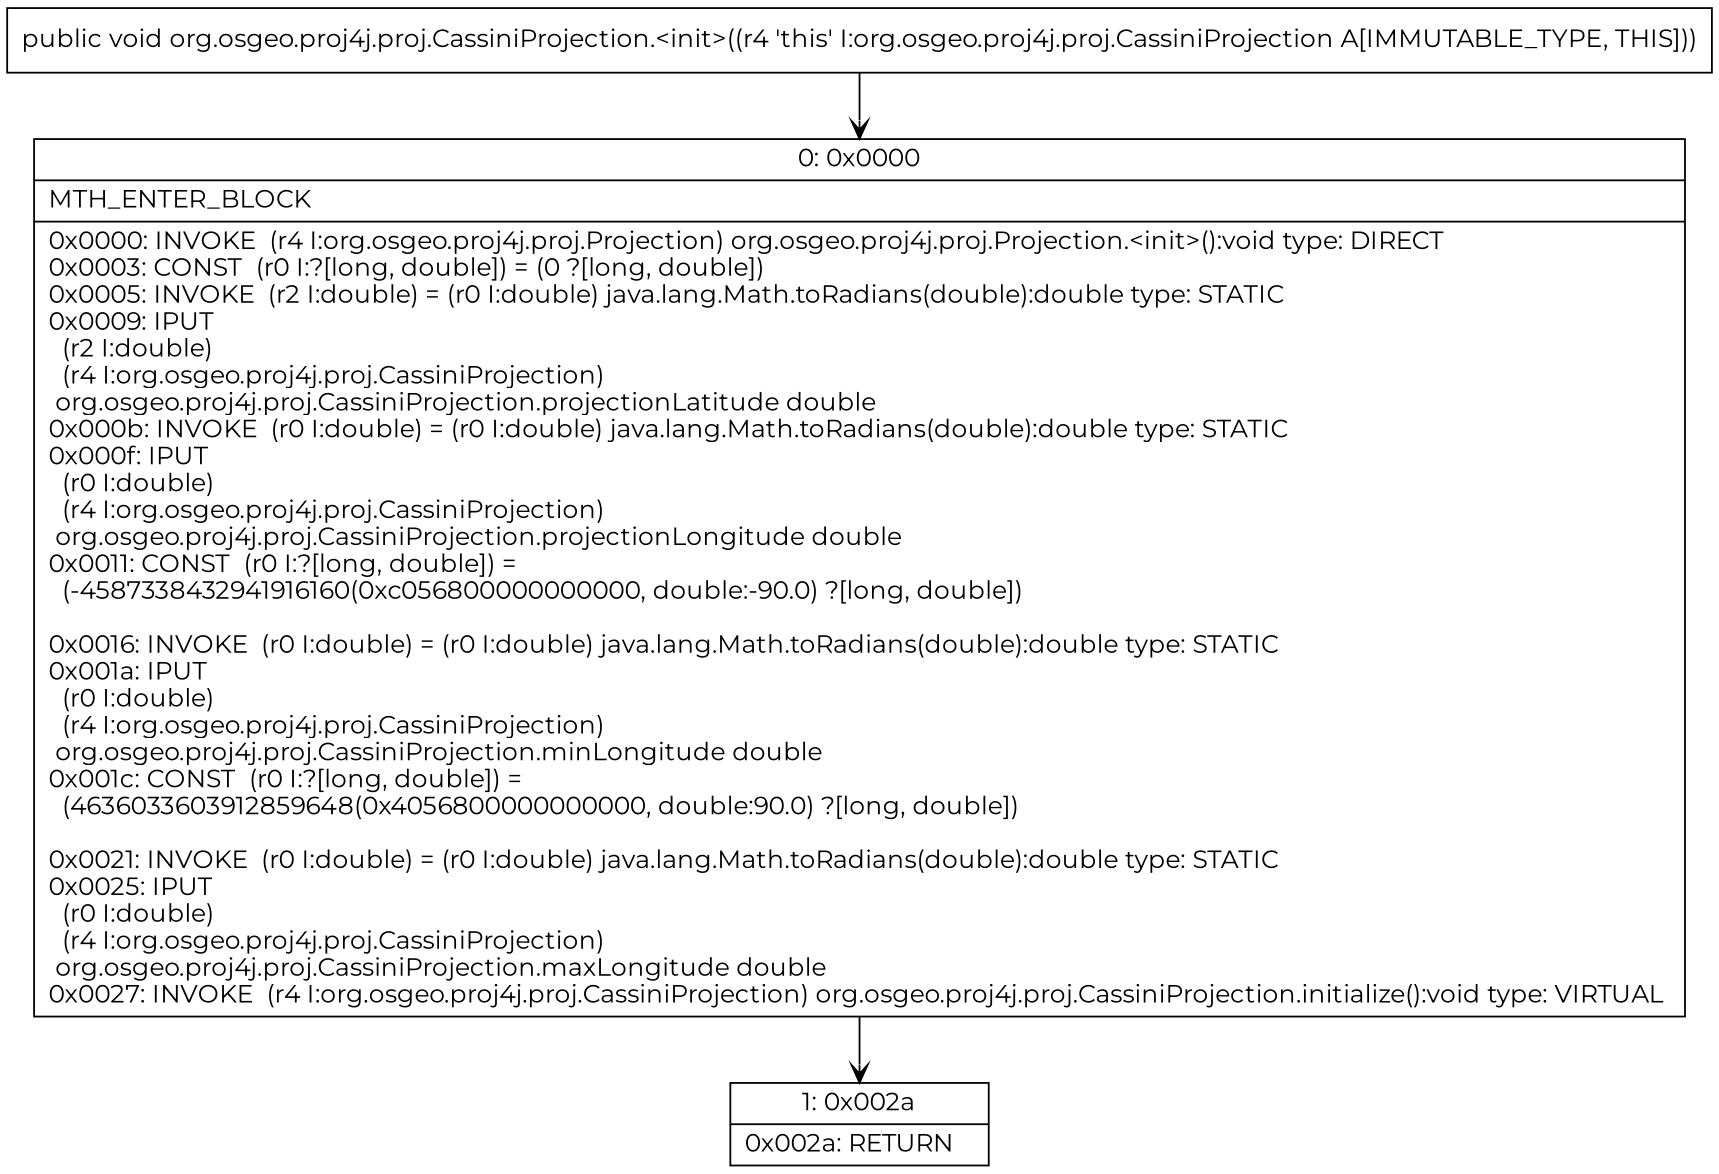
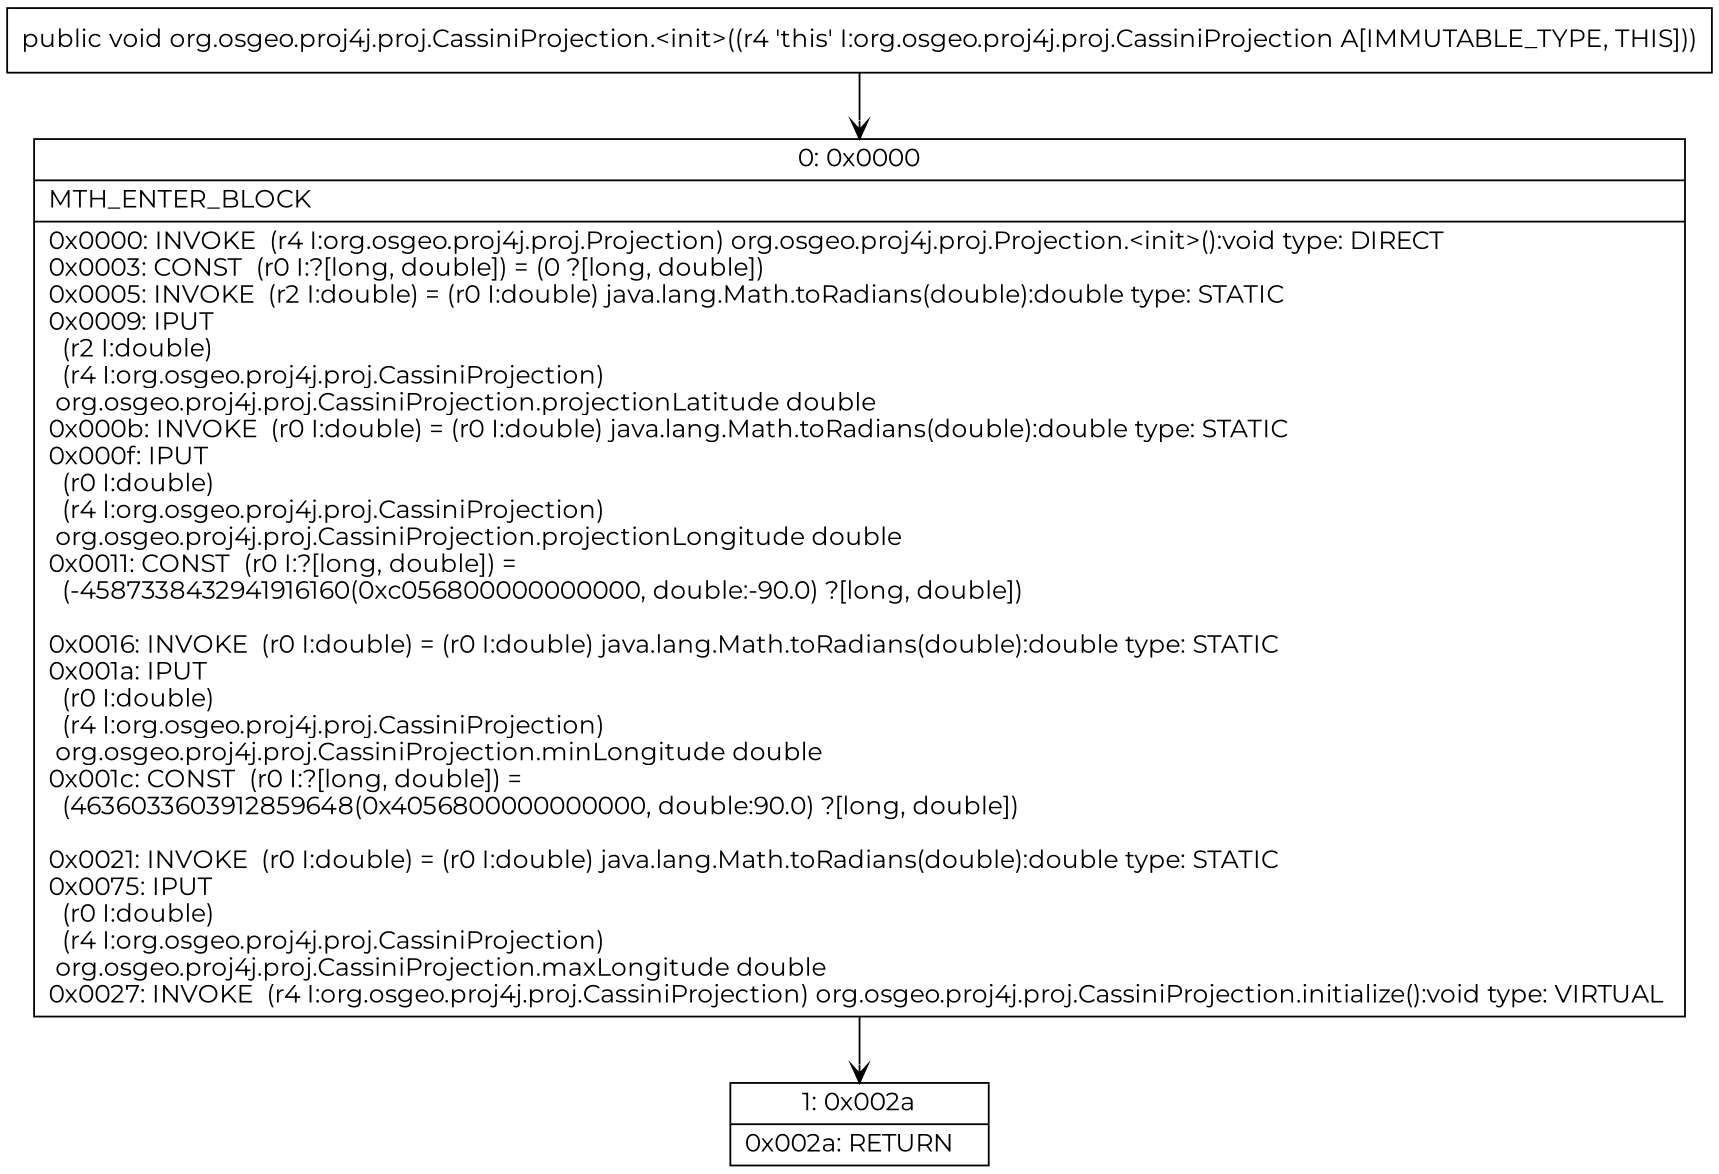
(138, 887) -> (138, 887)
